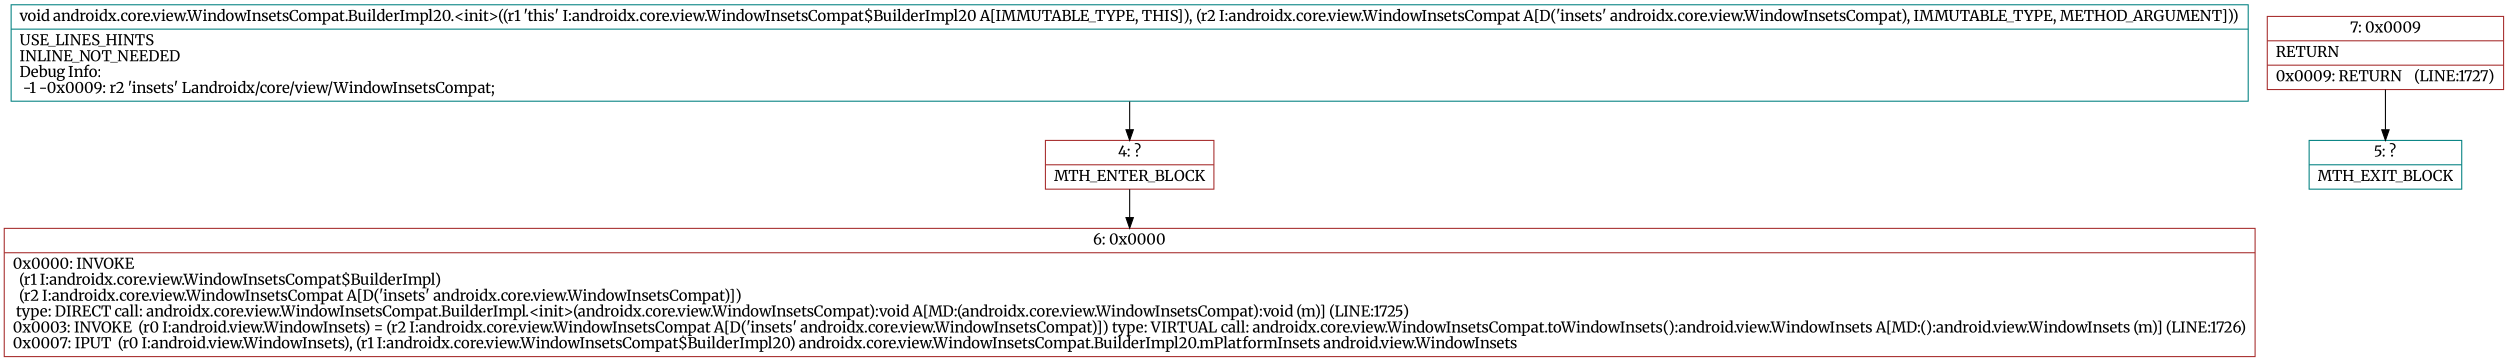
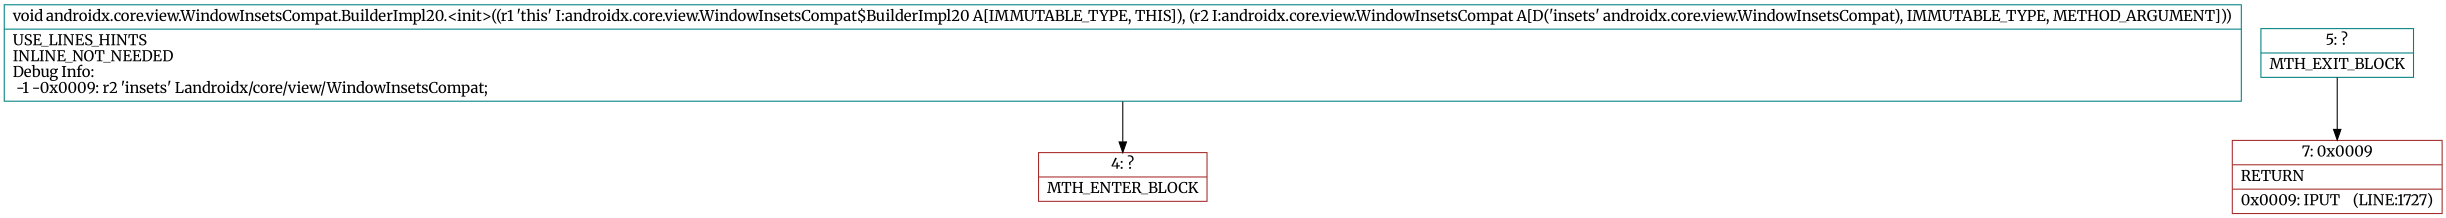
(2385, 77) -> (2337, 201)
(2385, 110) -> (2337, 103)
(1130, 292) -> none
